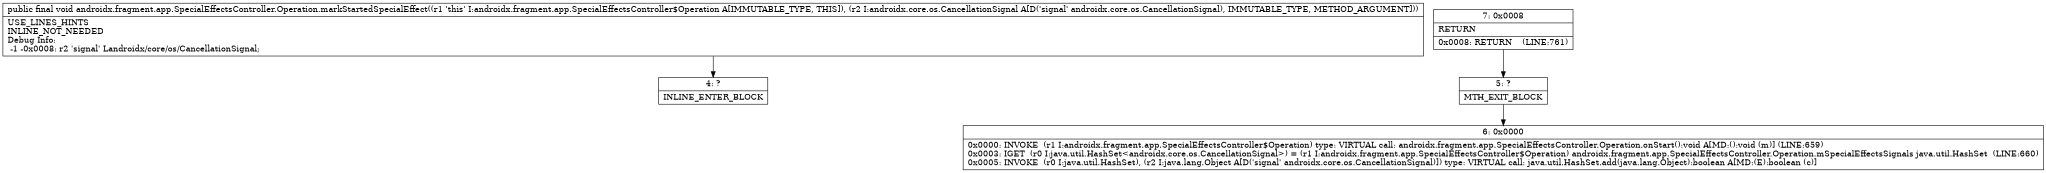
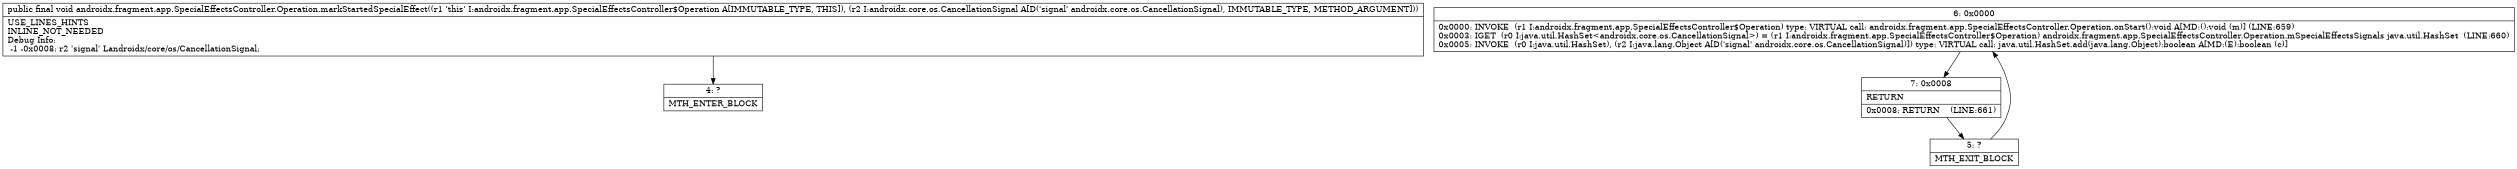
(1503, 43) -> (1931, 111)
none -> (1954, 62)
(713, 97) -> (713, 104)
